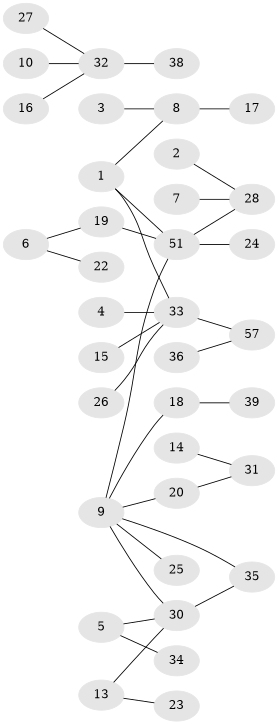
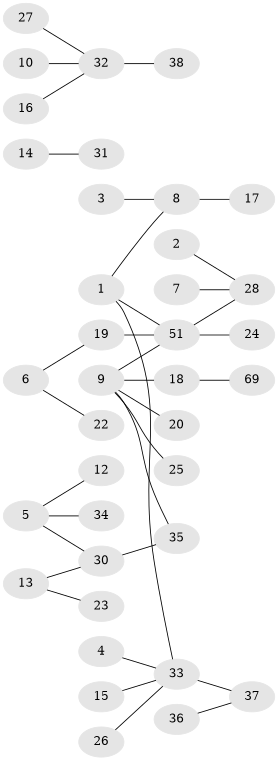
(252, 335) -> (252, 697)
(252, 403) -> (252, 380)
none -> (101, 471)
(215, 482) -> none
(135, 566) -> none
